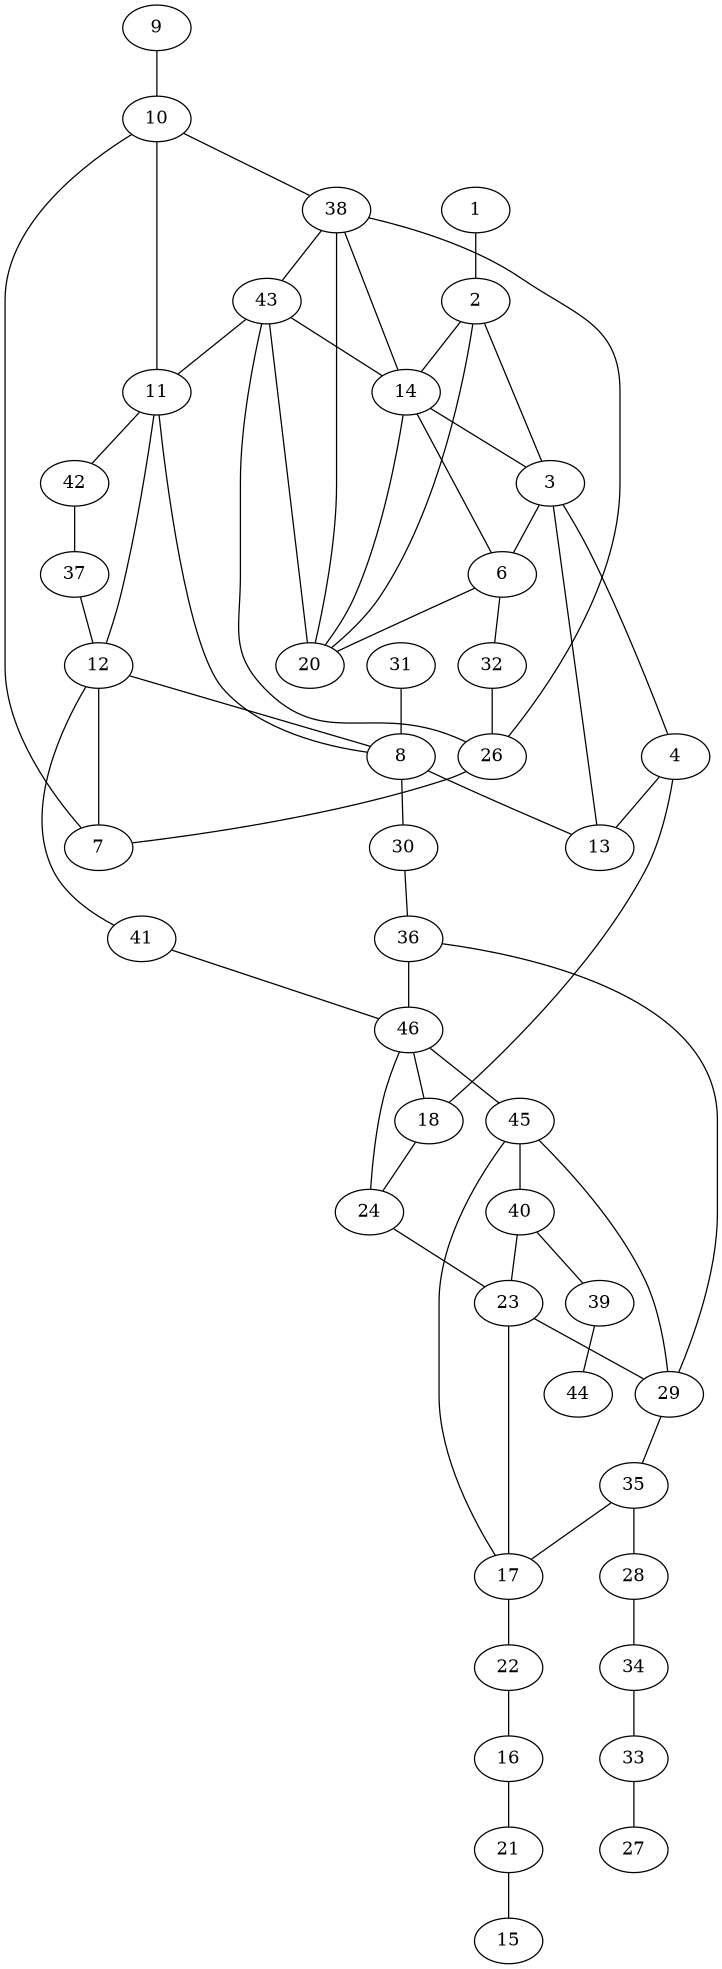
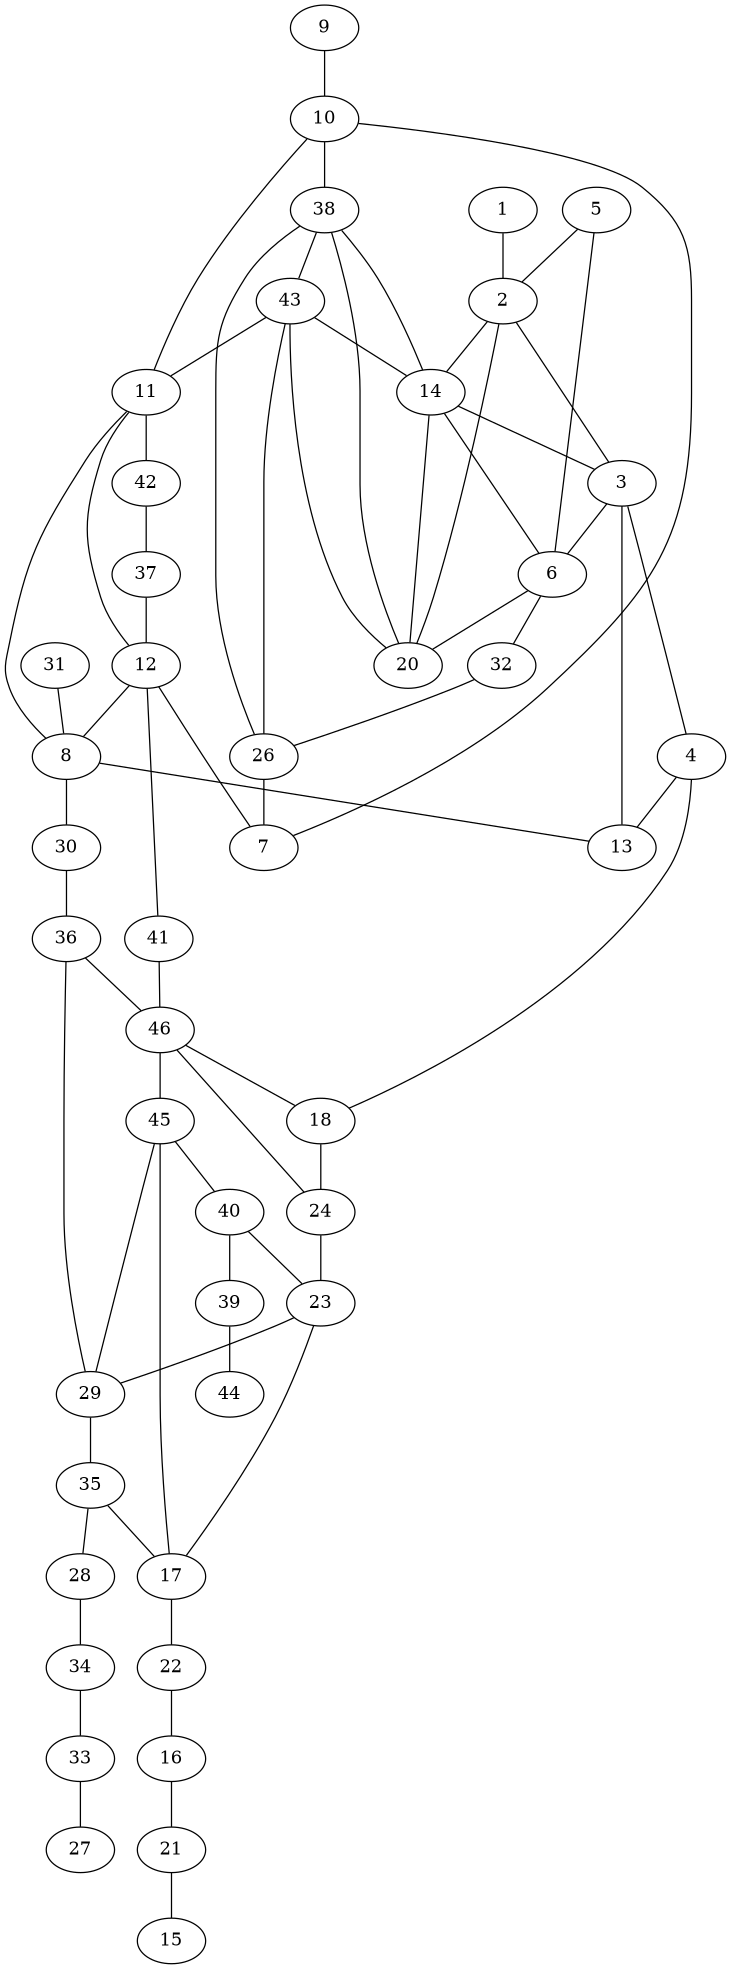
none -> (597, 210)
